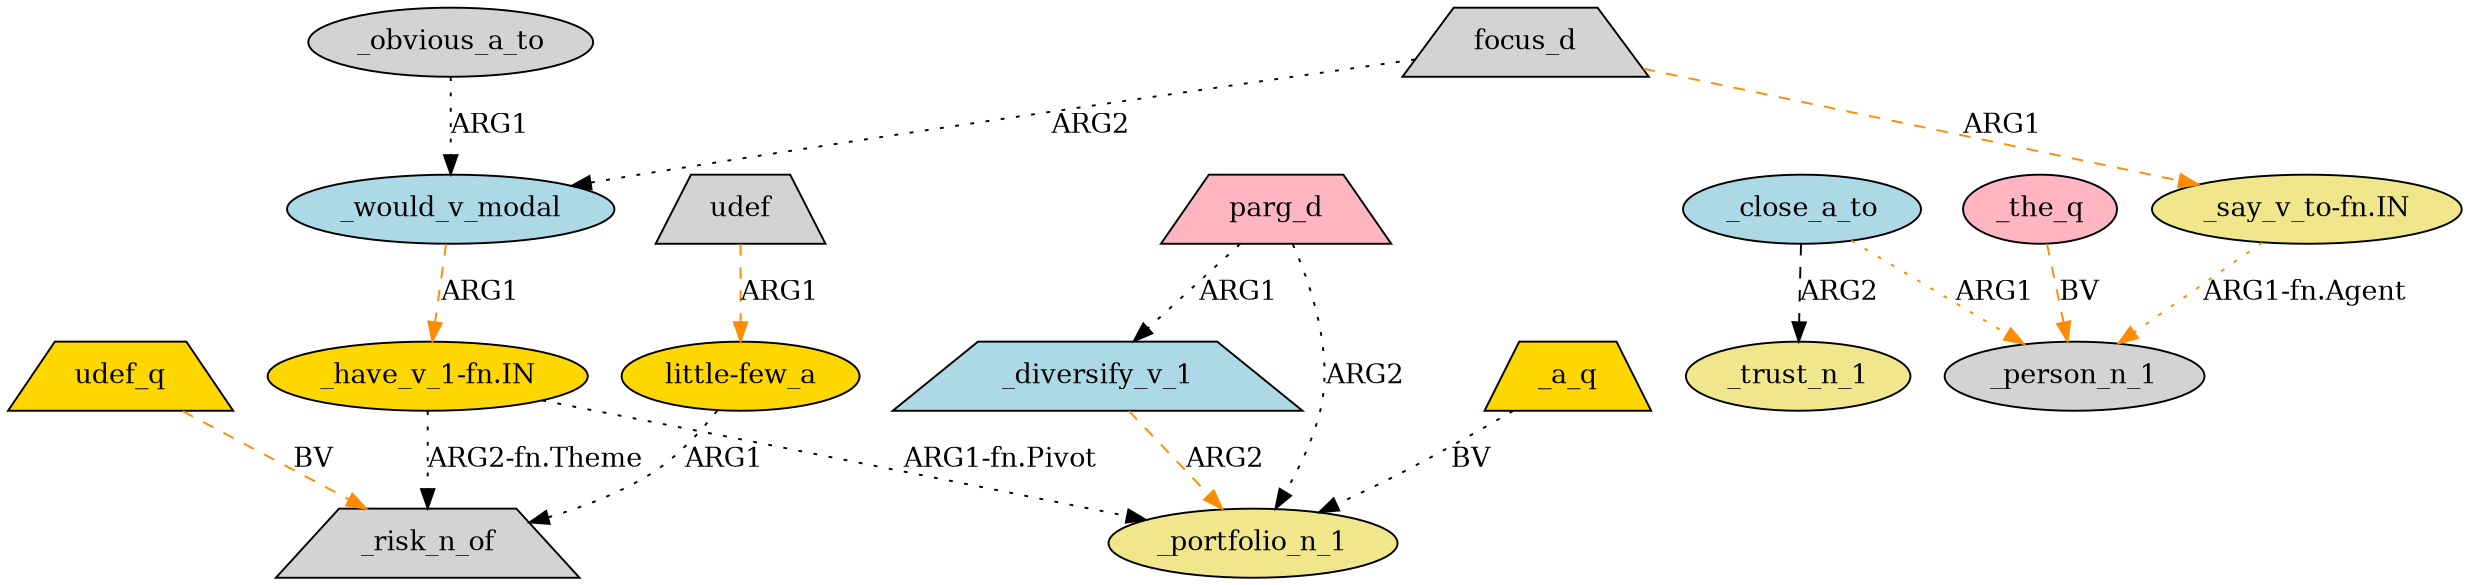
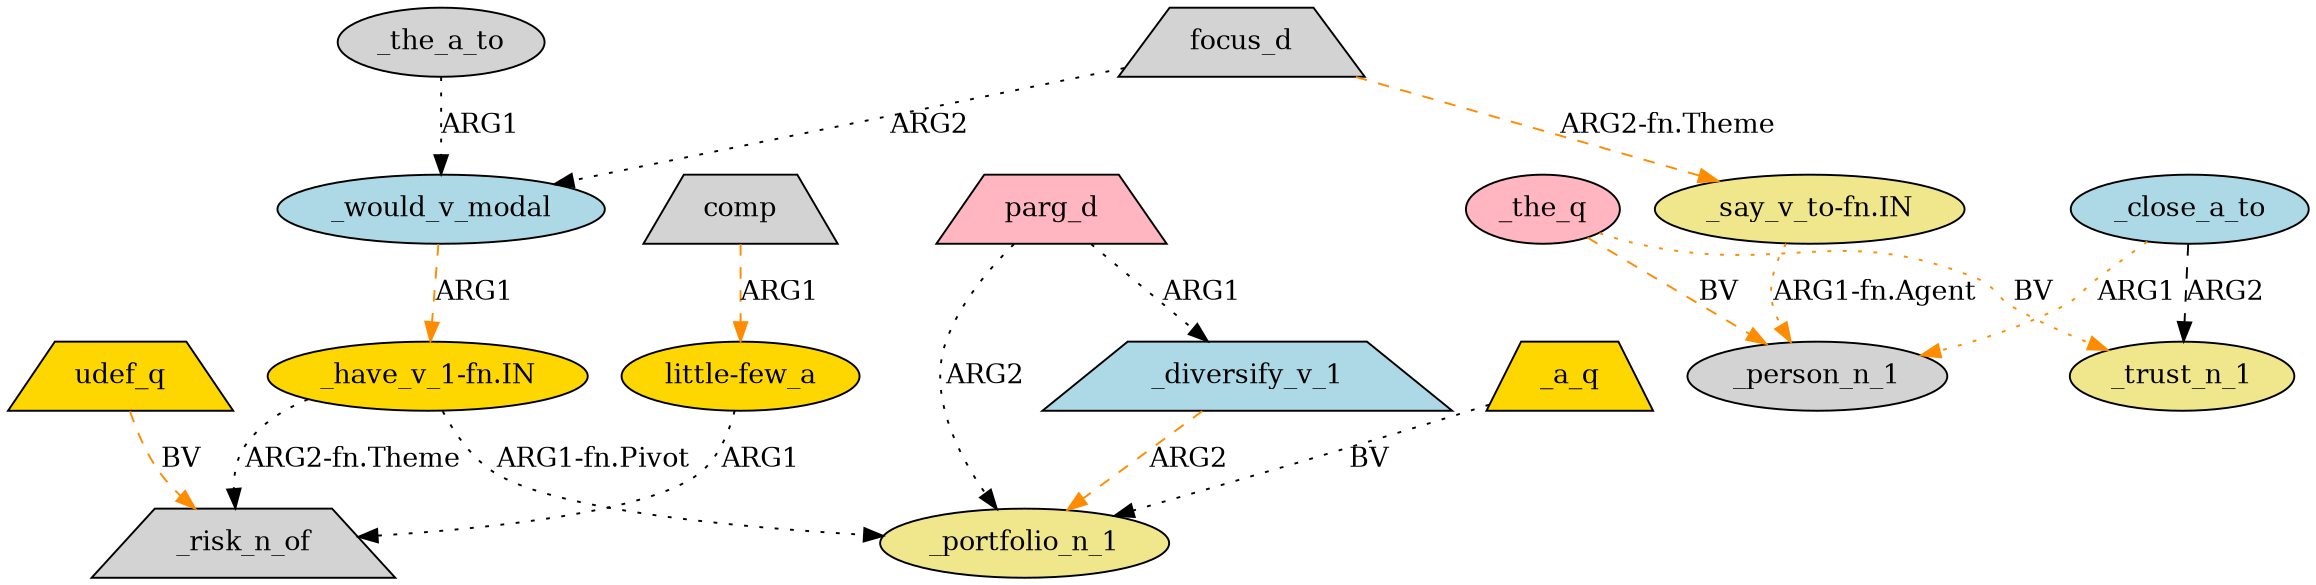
(451, 42) -> (441, 42)
(2003, 126) -> (1668, 126)
(741, 209) -> (741, 209)
none -> (1854, 252)
